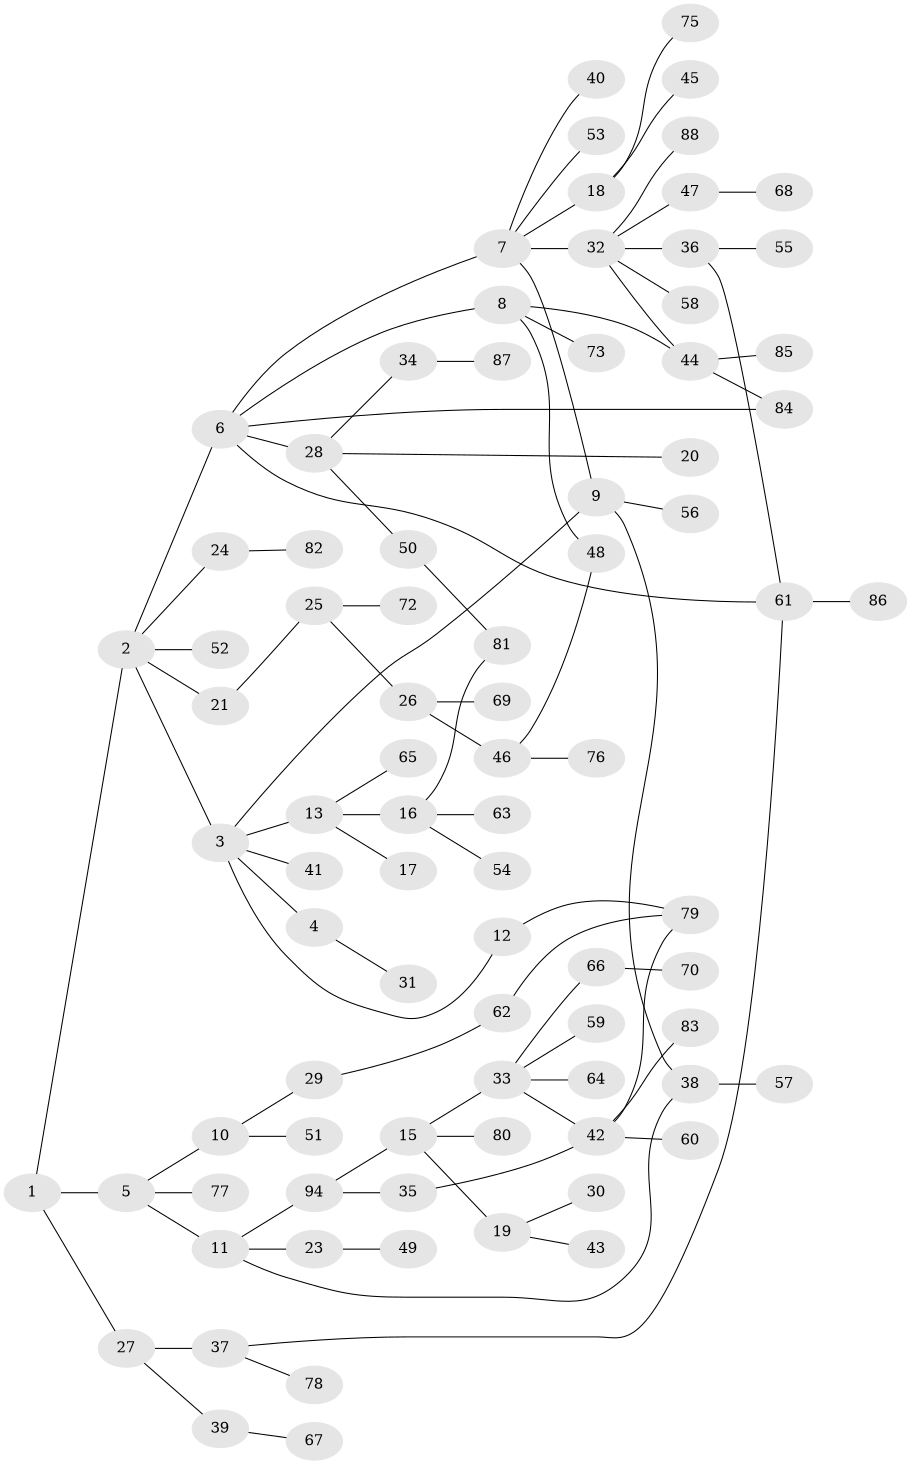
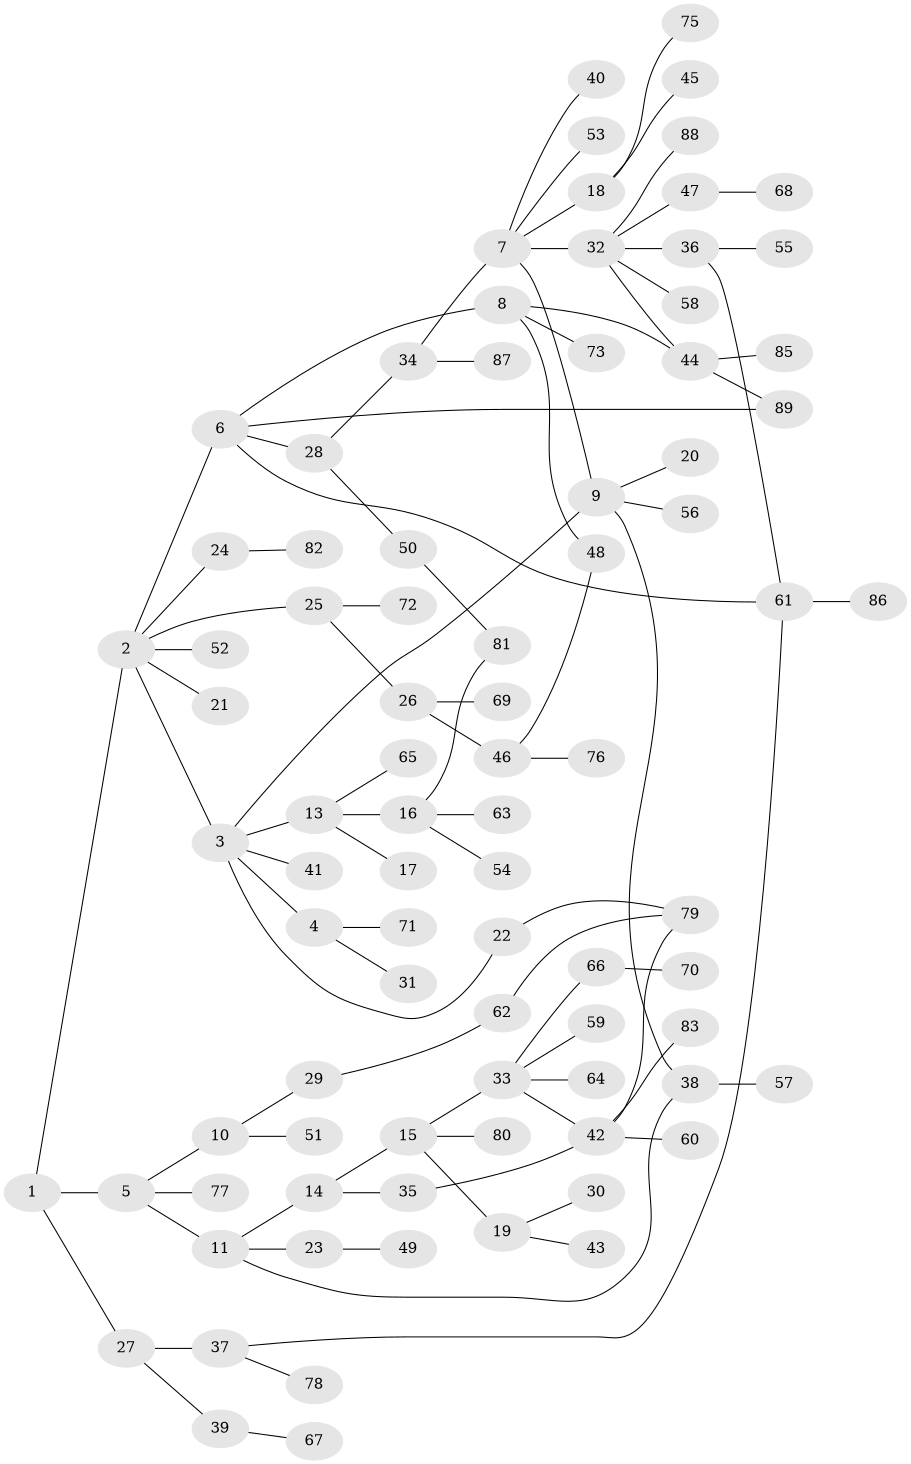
(342, 316) -> (452, 303)
(784, 409) -> (784, 409)
(502, 455) -> (643, 477)
(268, 656) -> (216, 616)
none -> (408, 927)
(502, 937) -> (502, 937)
(314, 1193) -> (314, 1193)
